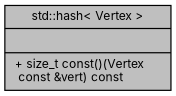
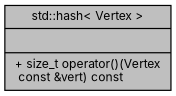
(79, 64) -> (88, 64)
